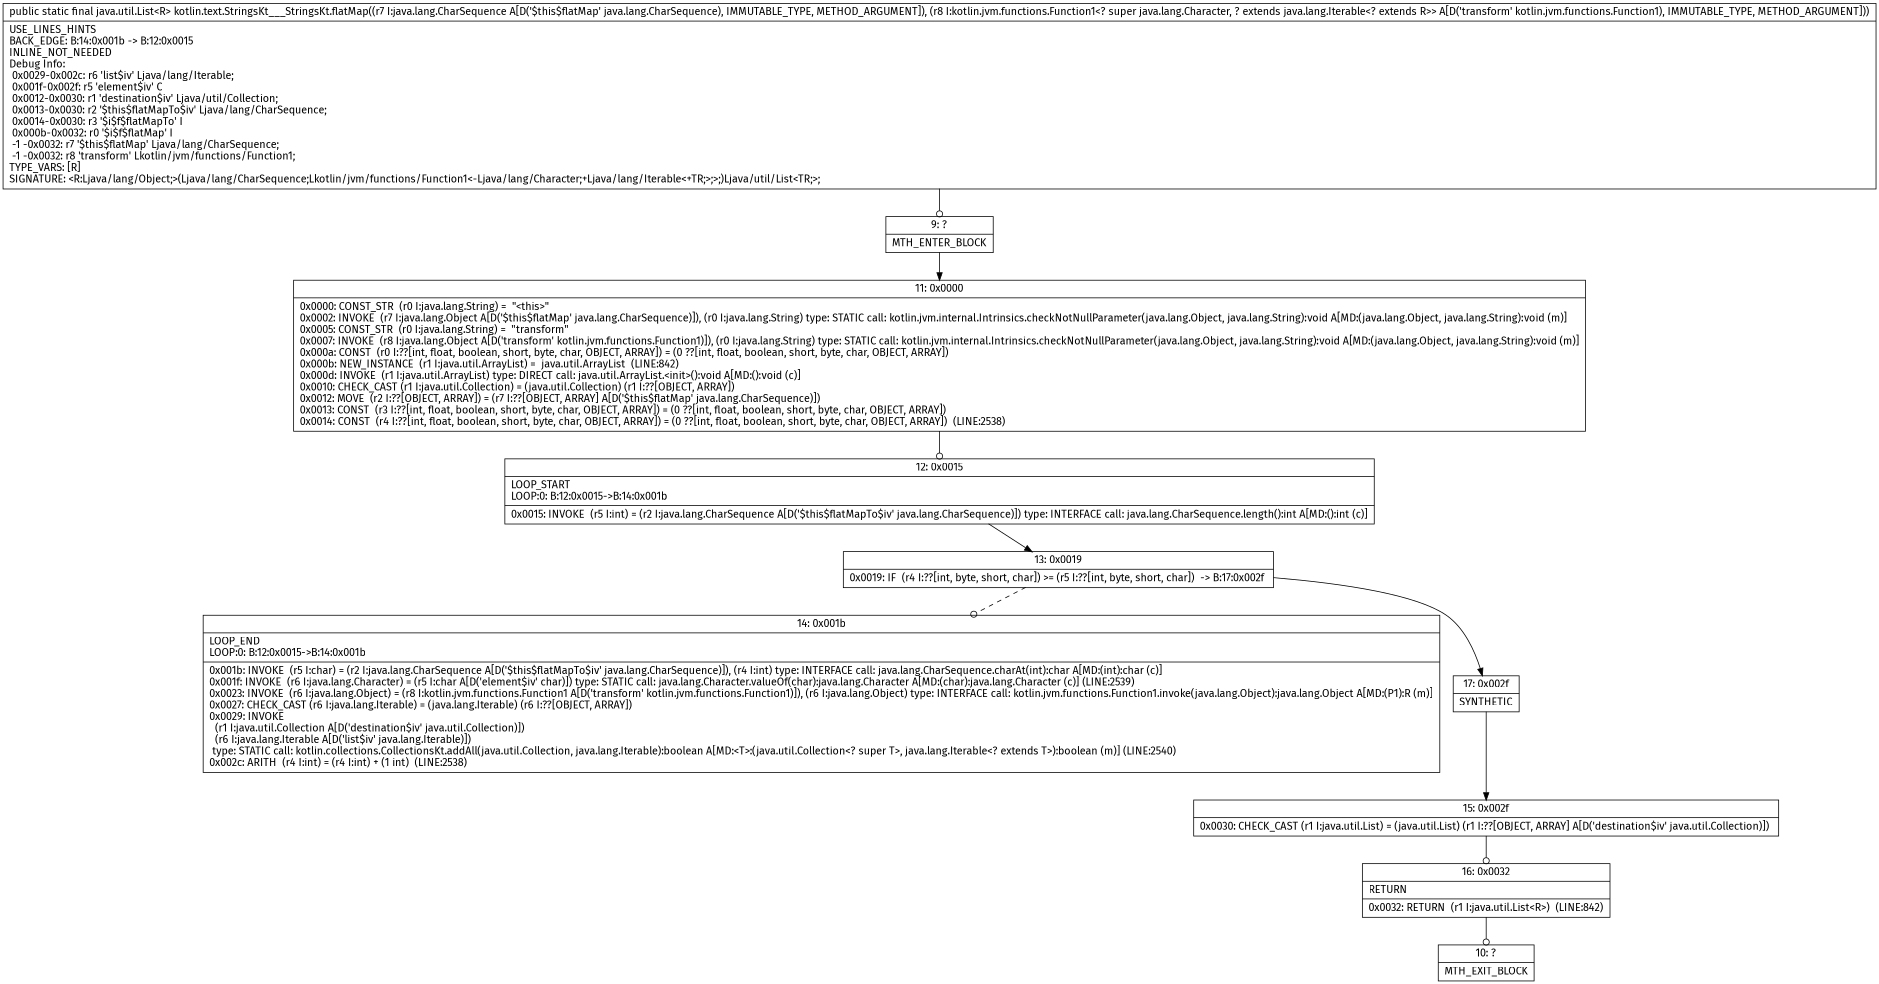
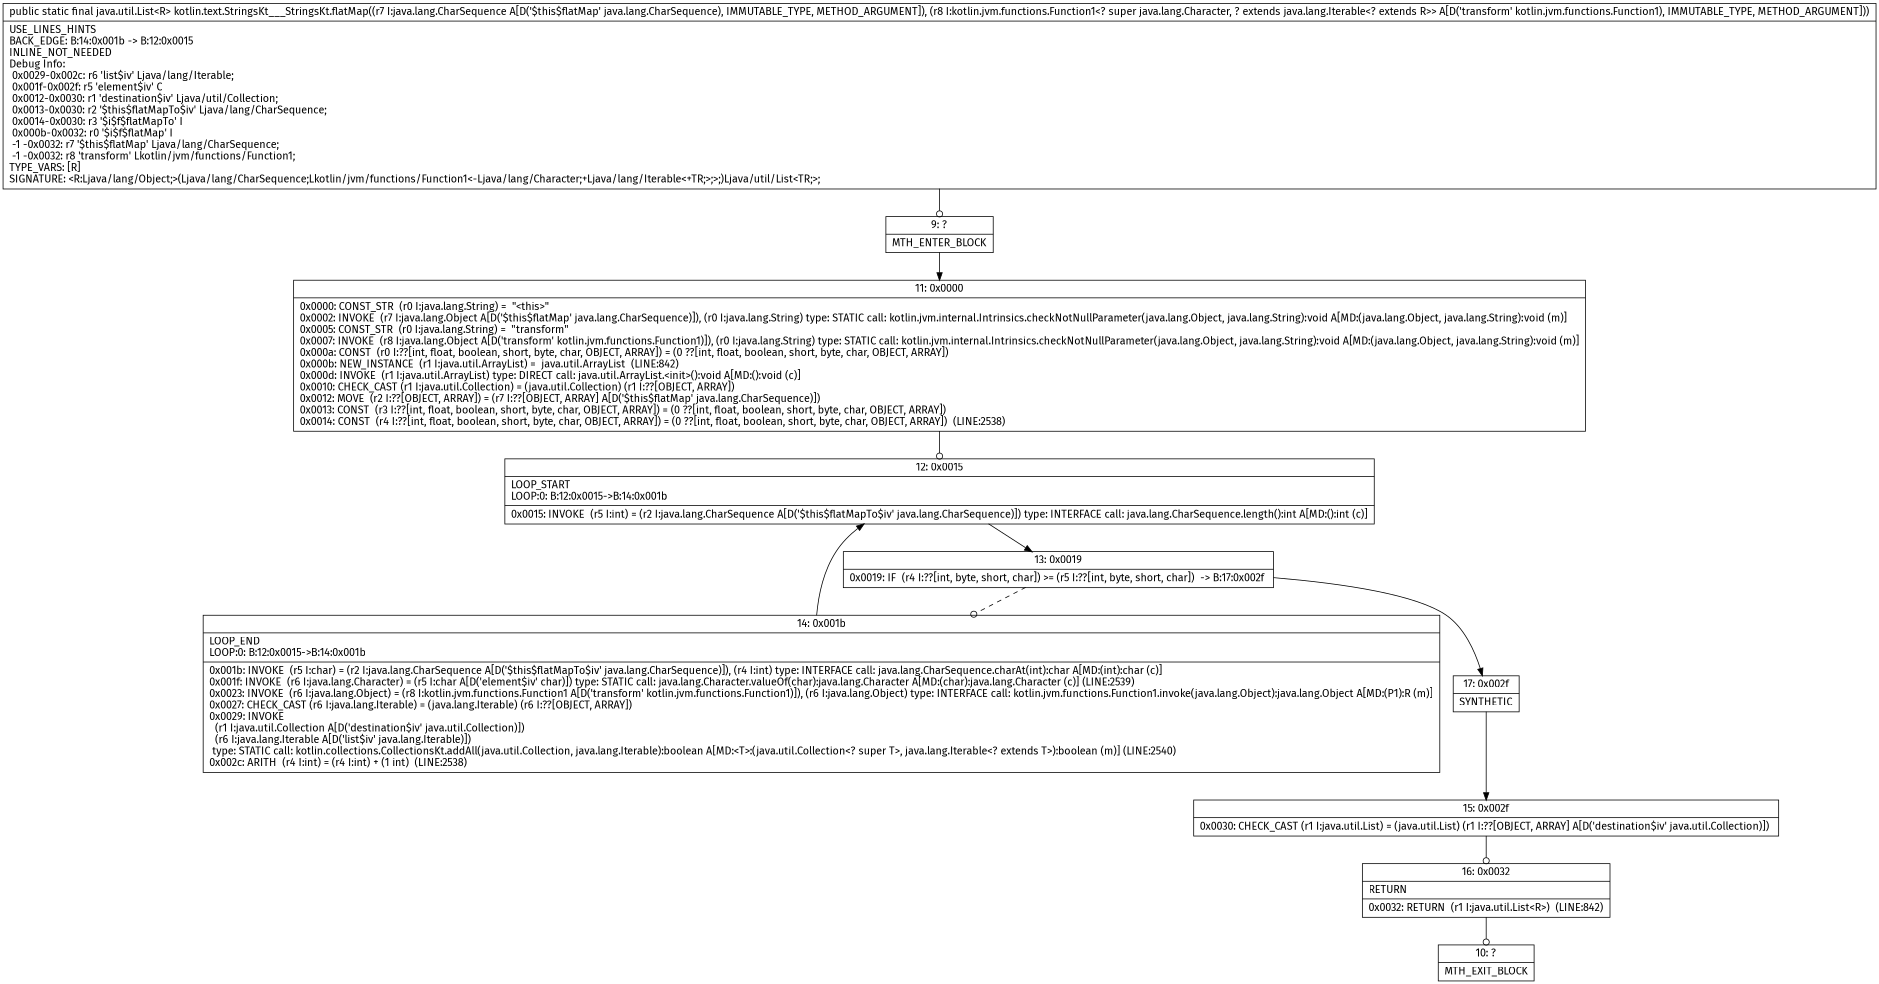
none -> (828, 567)
